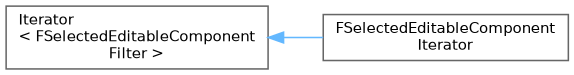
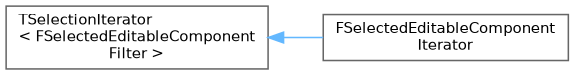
(137, 38) -> (137, 38)
